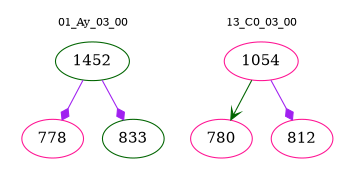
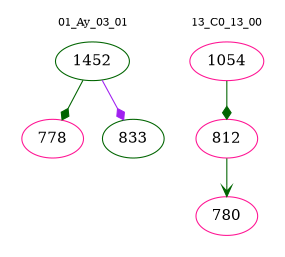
(93, 23) -> (93, 23)
(262, 23) -> (227, 23)
(76, 94) -> (76, 94)
(279, 94) -> (227, 94)
(244, 95) -> (227, 172)
